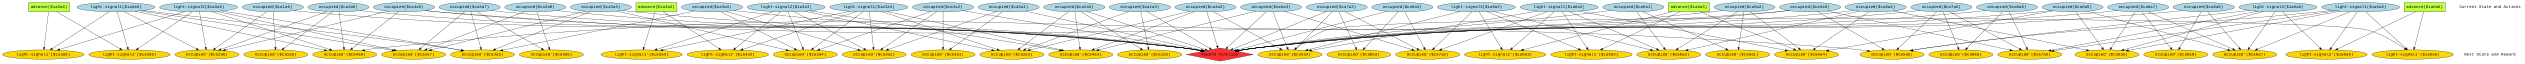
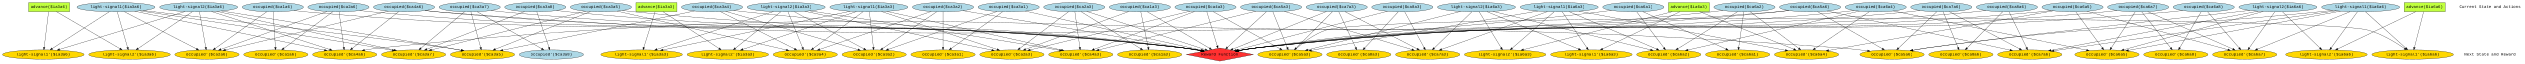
(551, 55) -> (551, 55)
